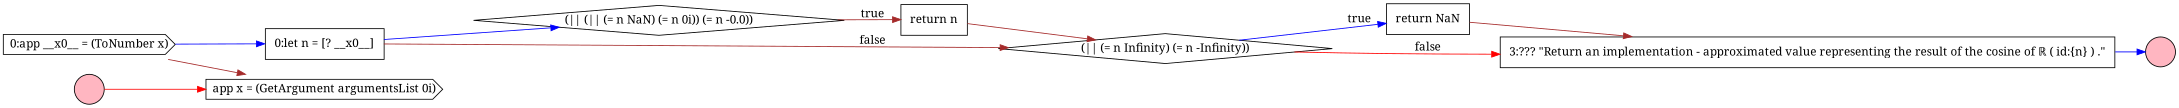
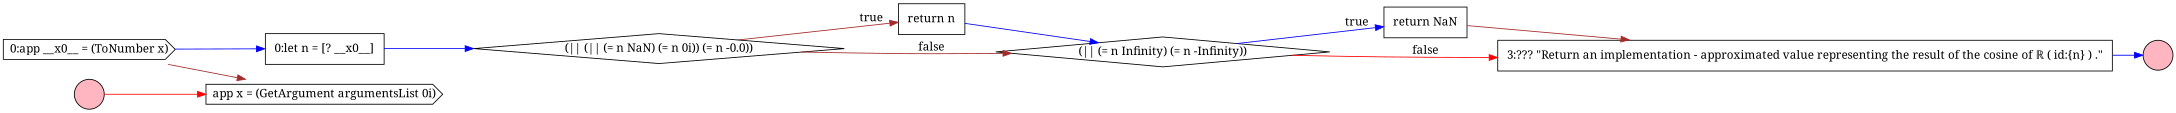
(1027, 31) -> (1027, 32)
(692, 46) -> (902, 54)
